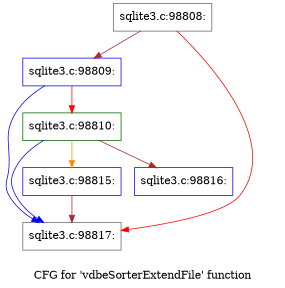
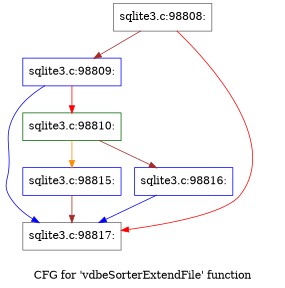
(12, 175) -> (131, 207)
